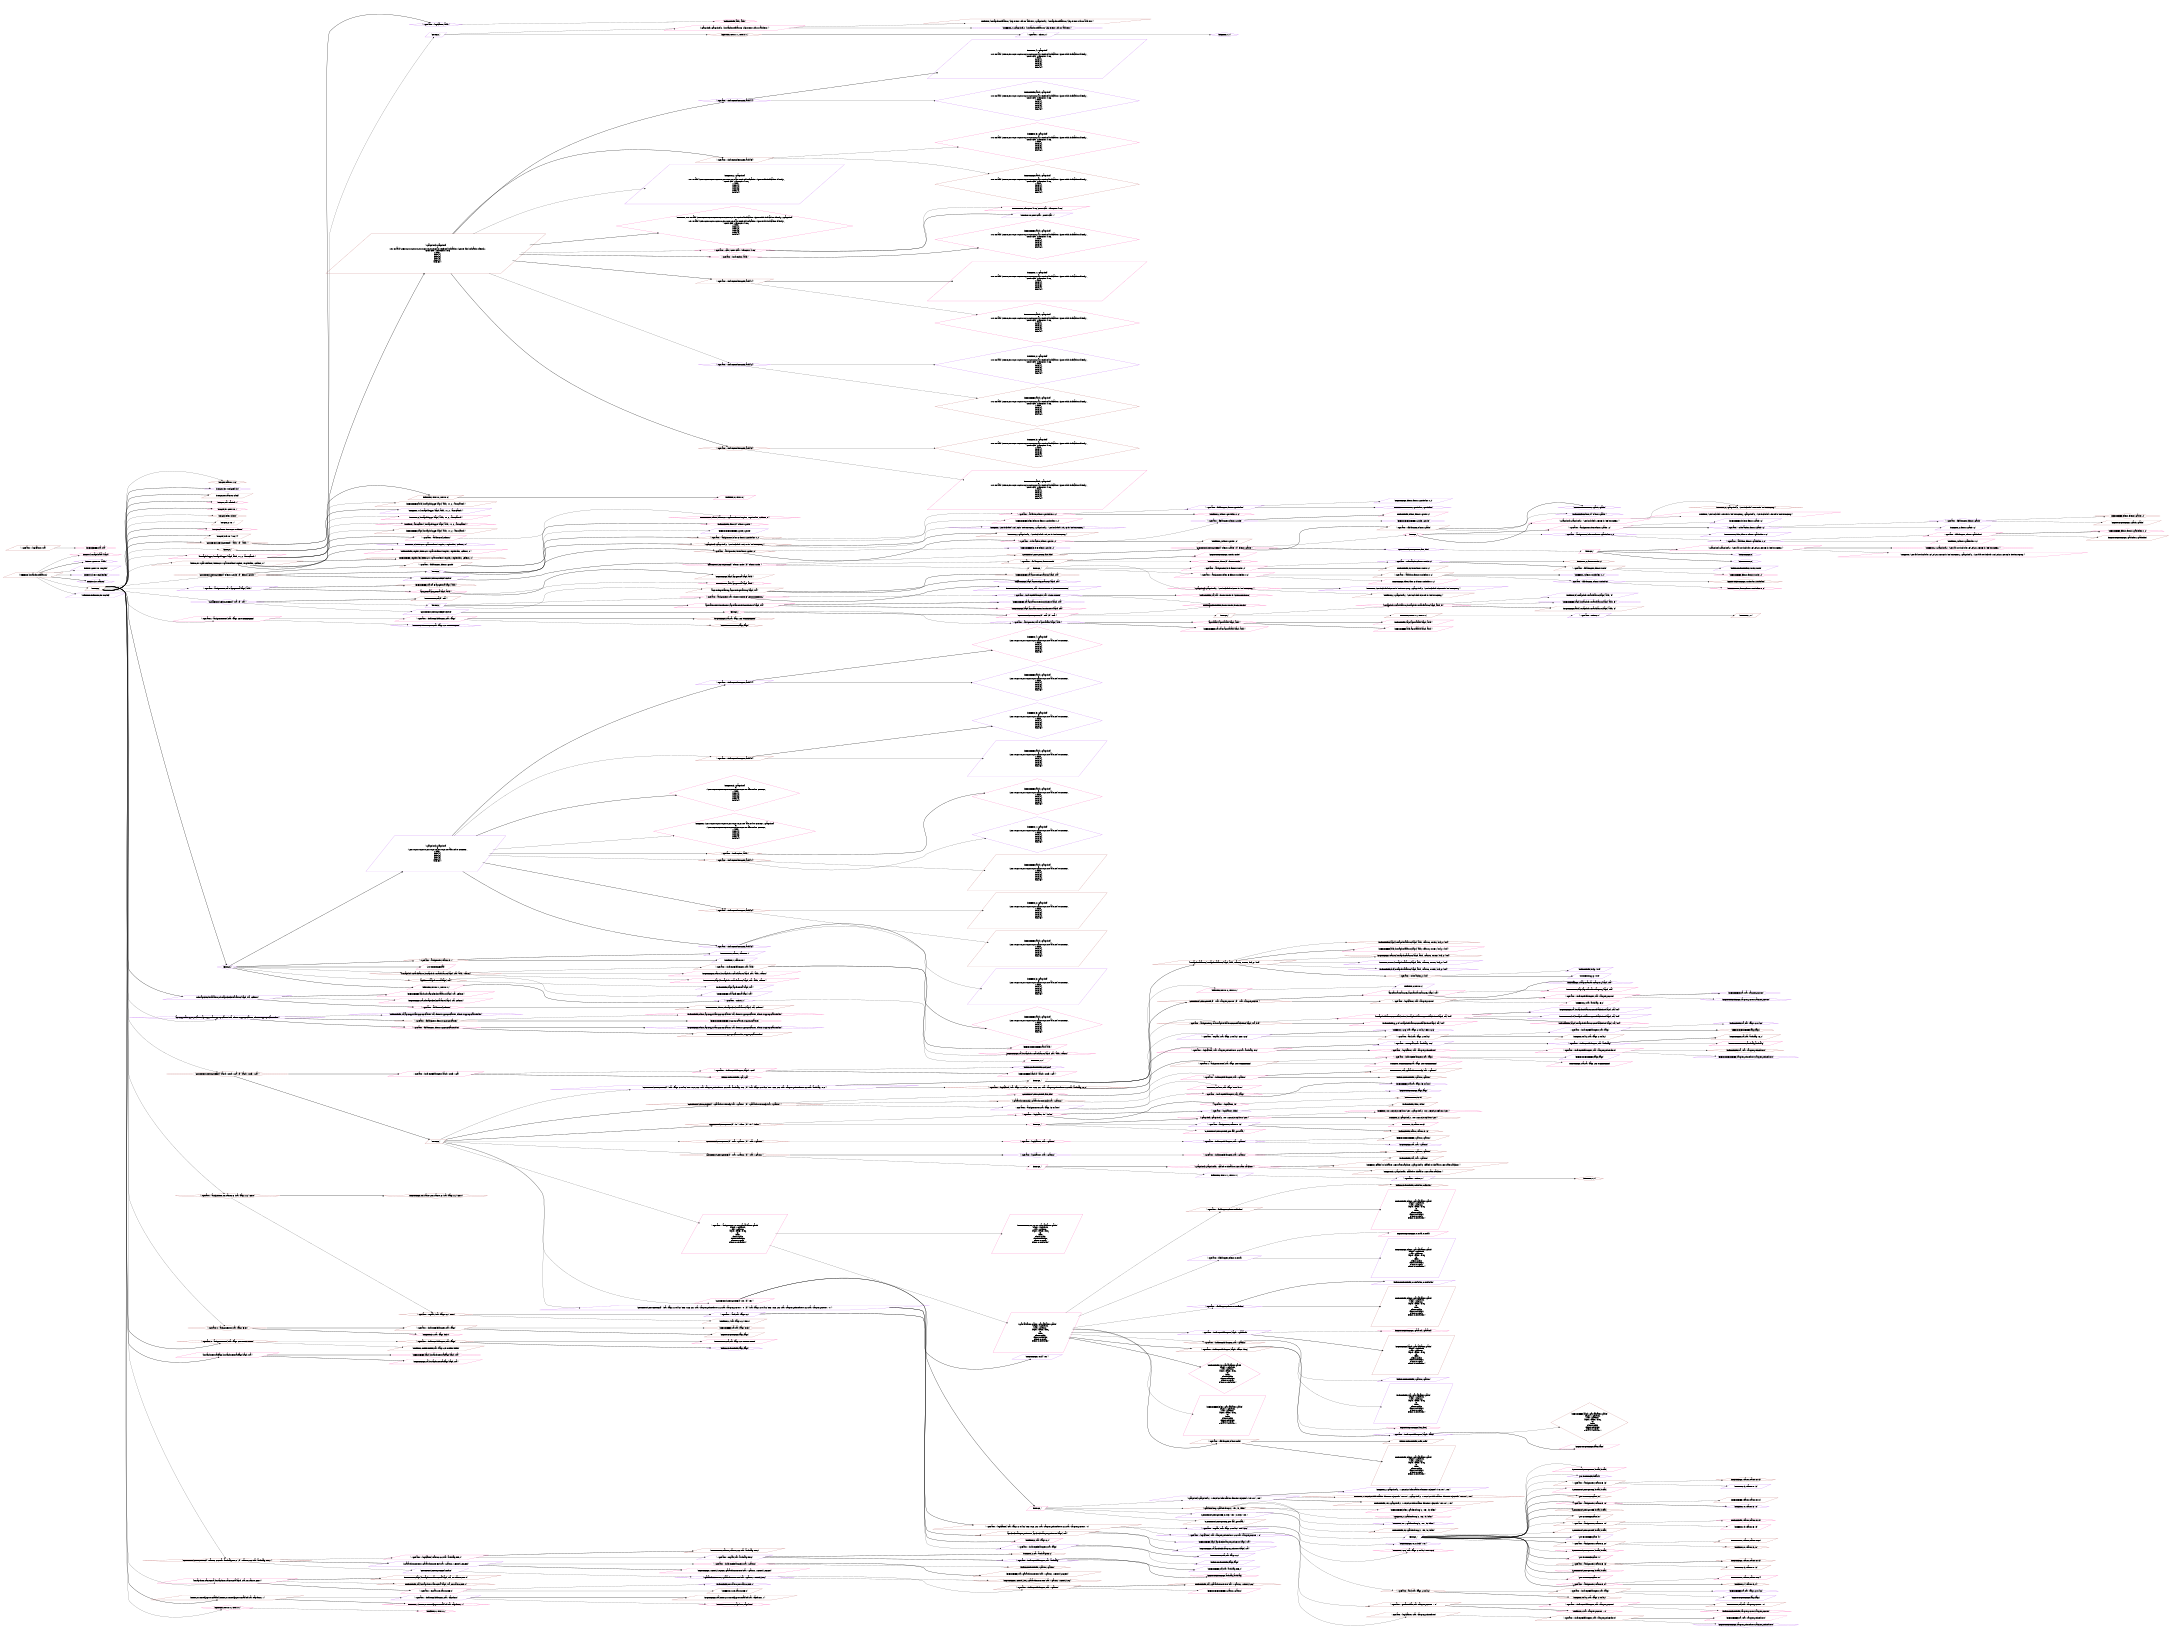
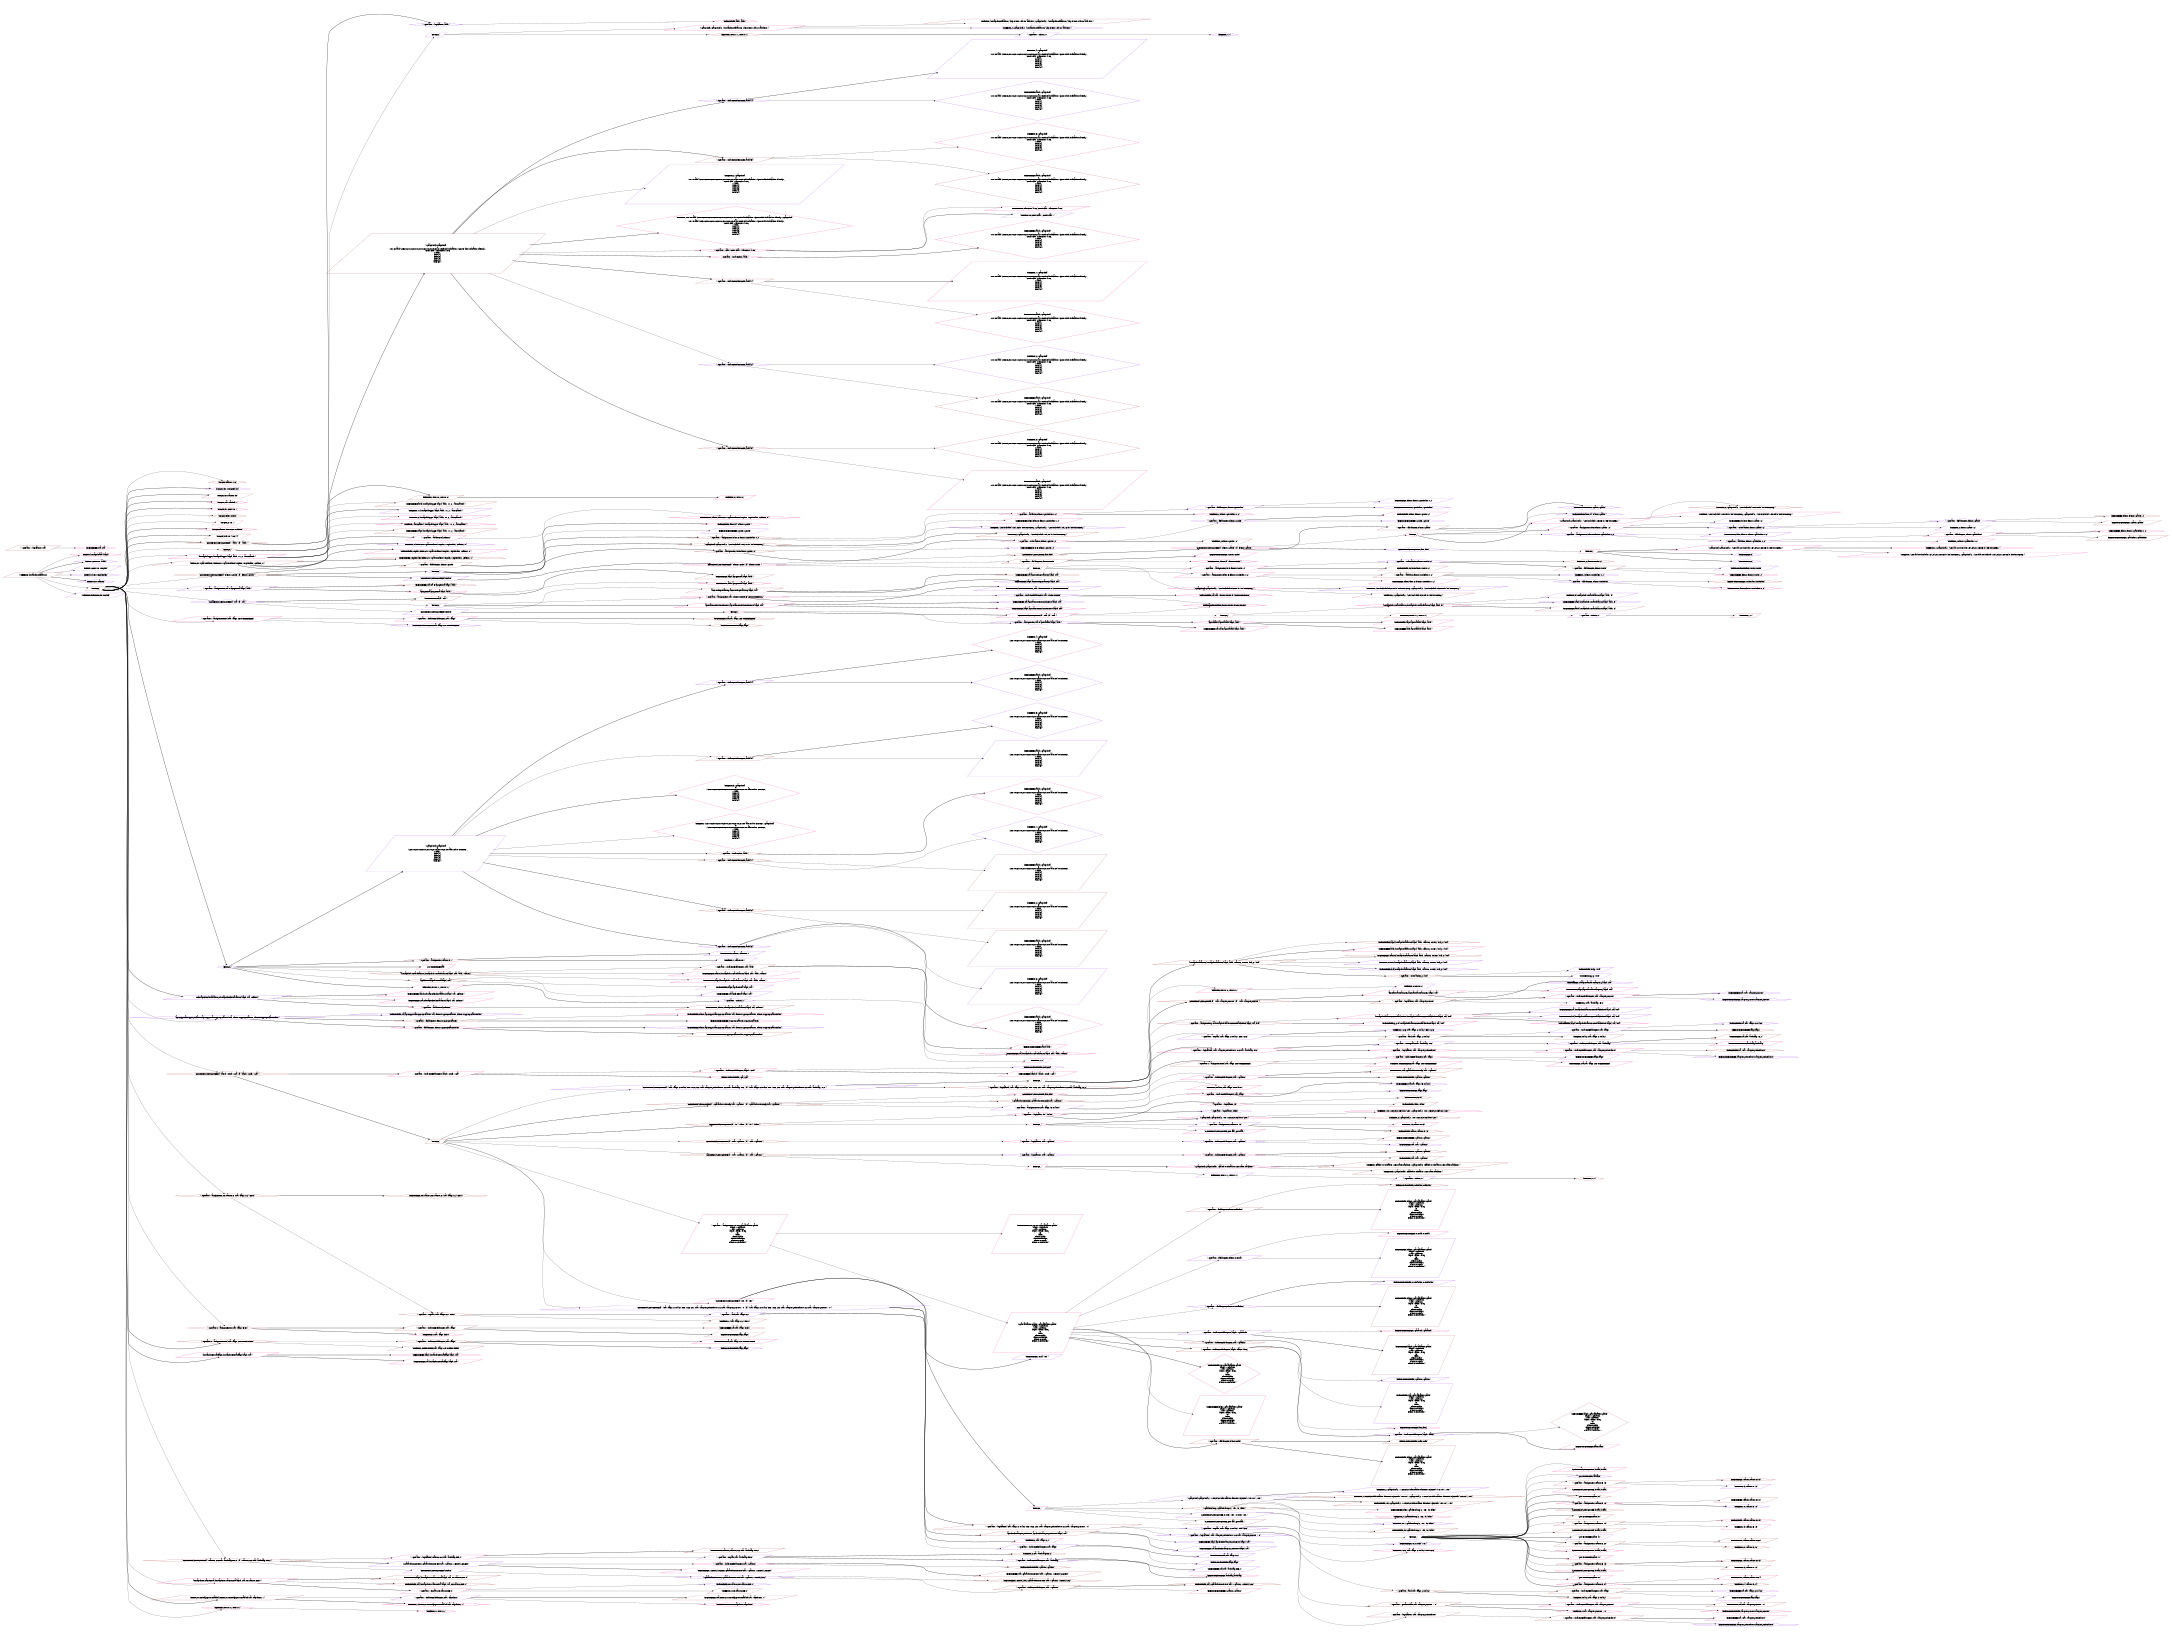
(227, 496) -> (227, 496)
(1317, 1107) -> (1321, 1104)
(1589, 1476) -> (1589, 1476)
